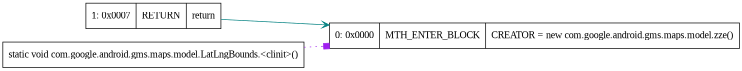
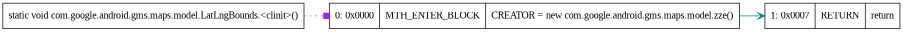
(272, 22) -> (749, 16)
